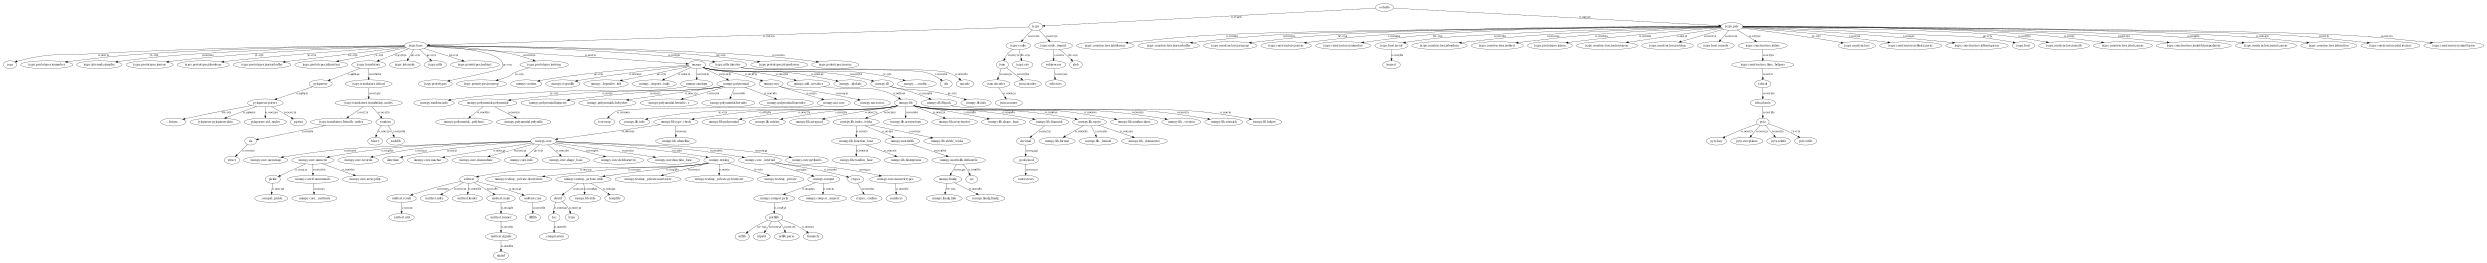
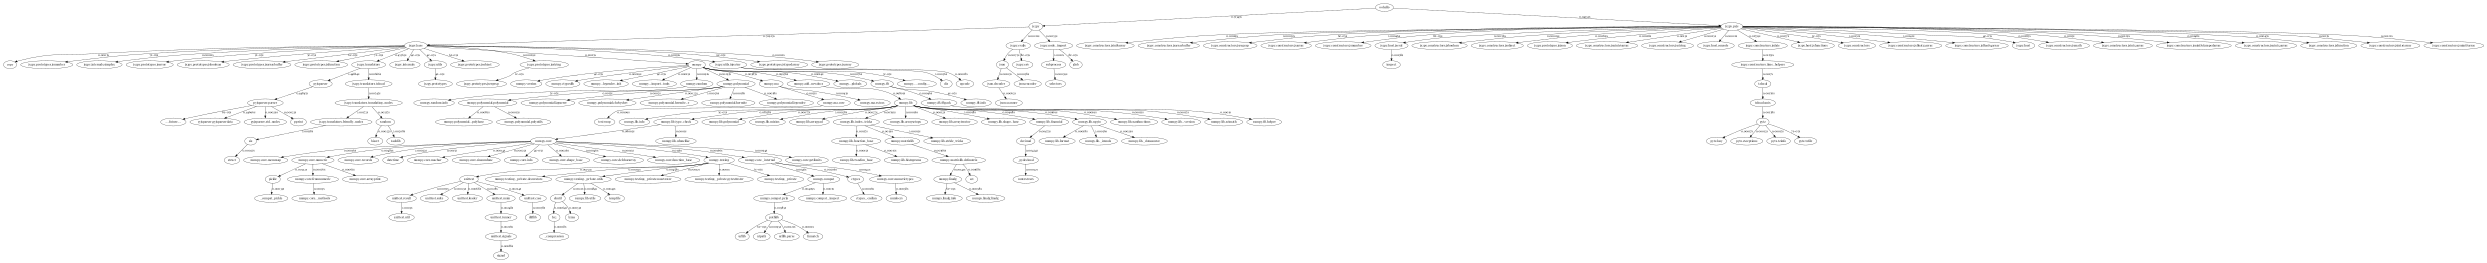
none -> (1813, 46)
(495, 57) -> (435, 73)
